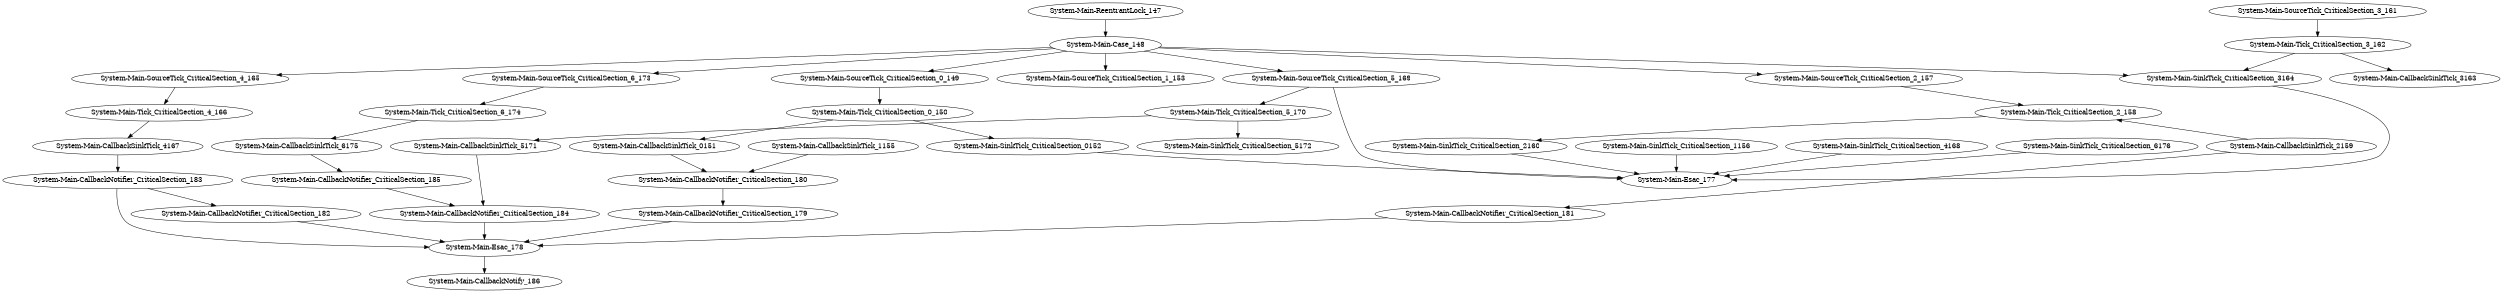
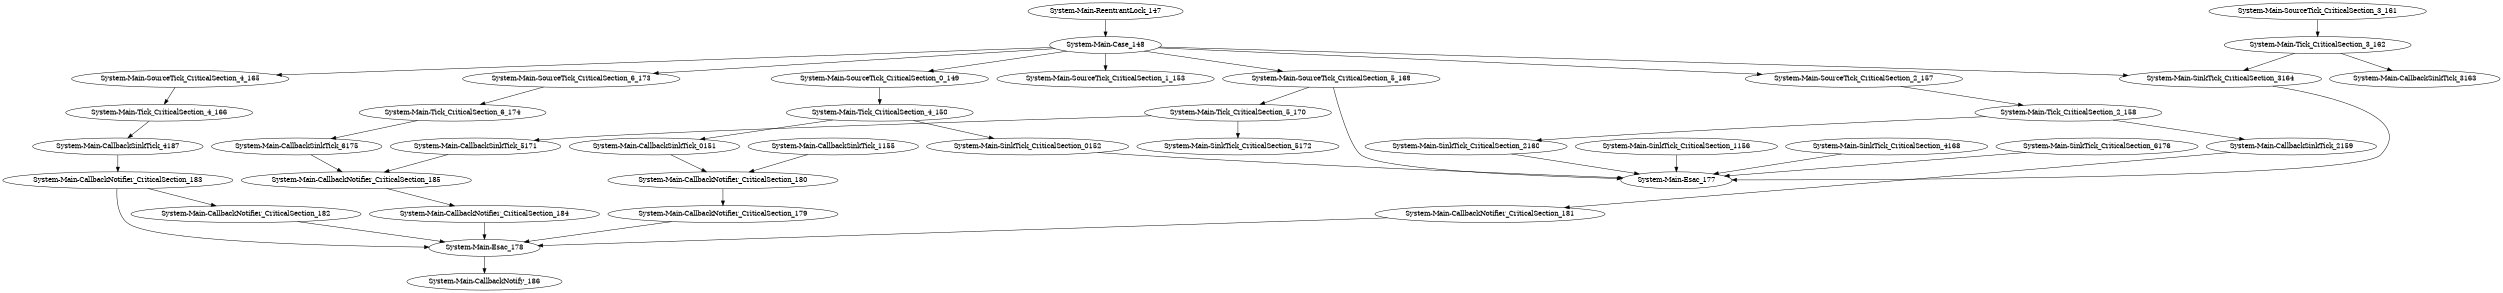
(880, 113) -> (880, 113)
(2185, 130) -> (2176, 129)
(118, 146) -> (118, 146)
(480, 178) -> (419, 163)
